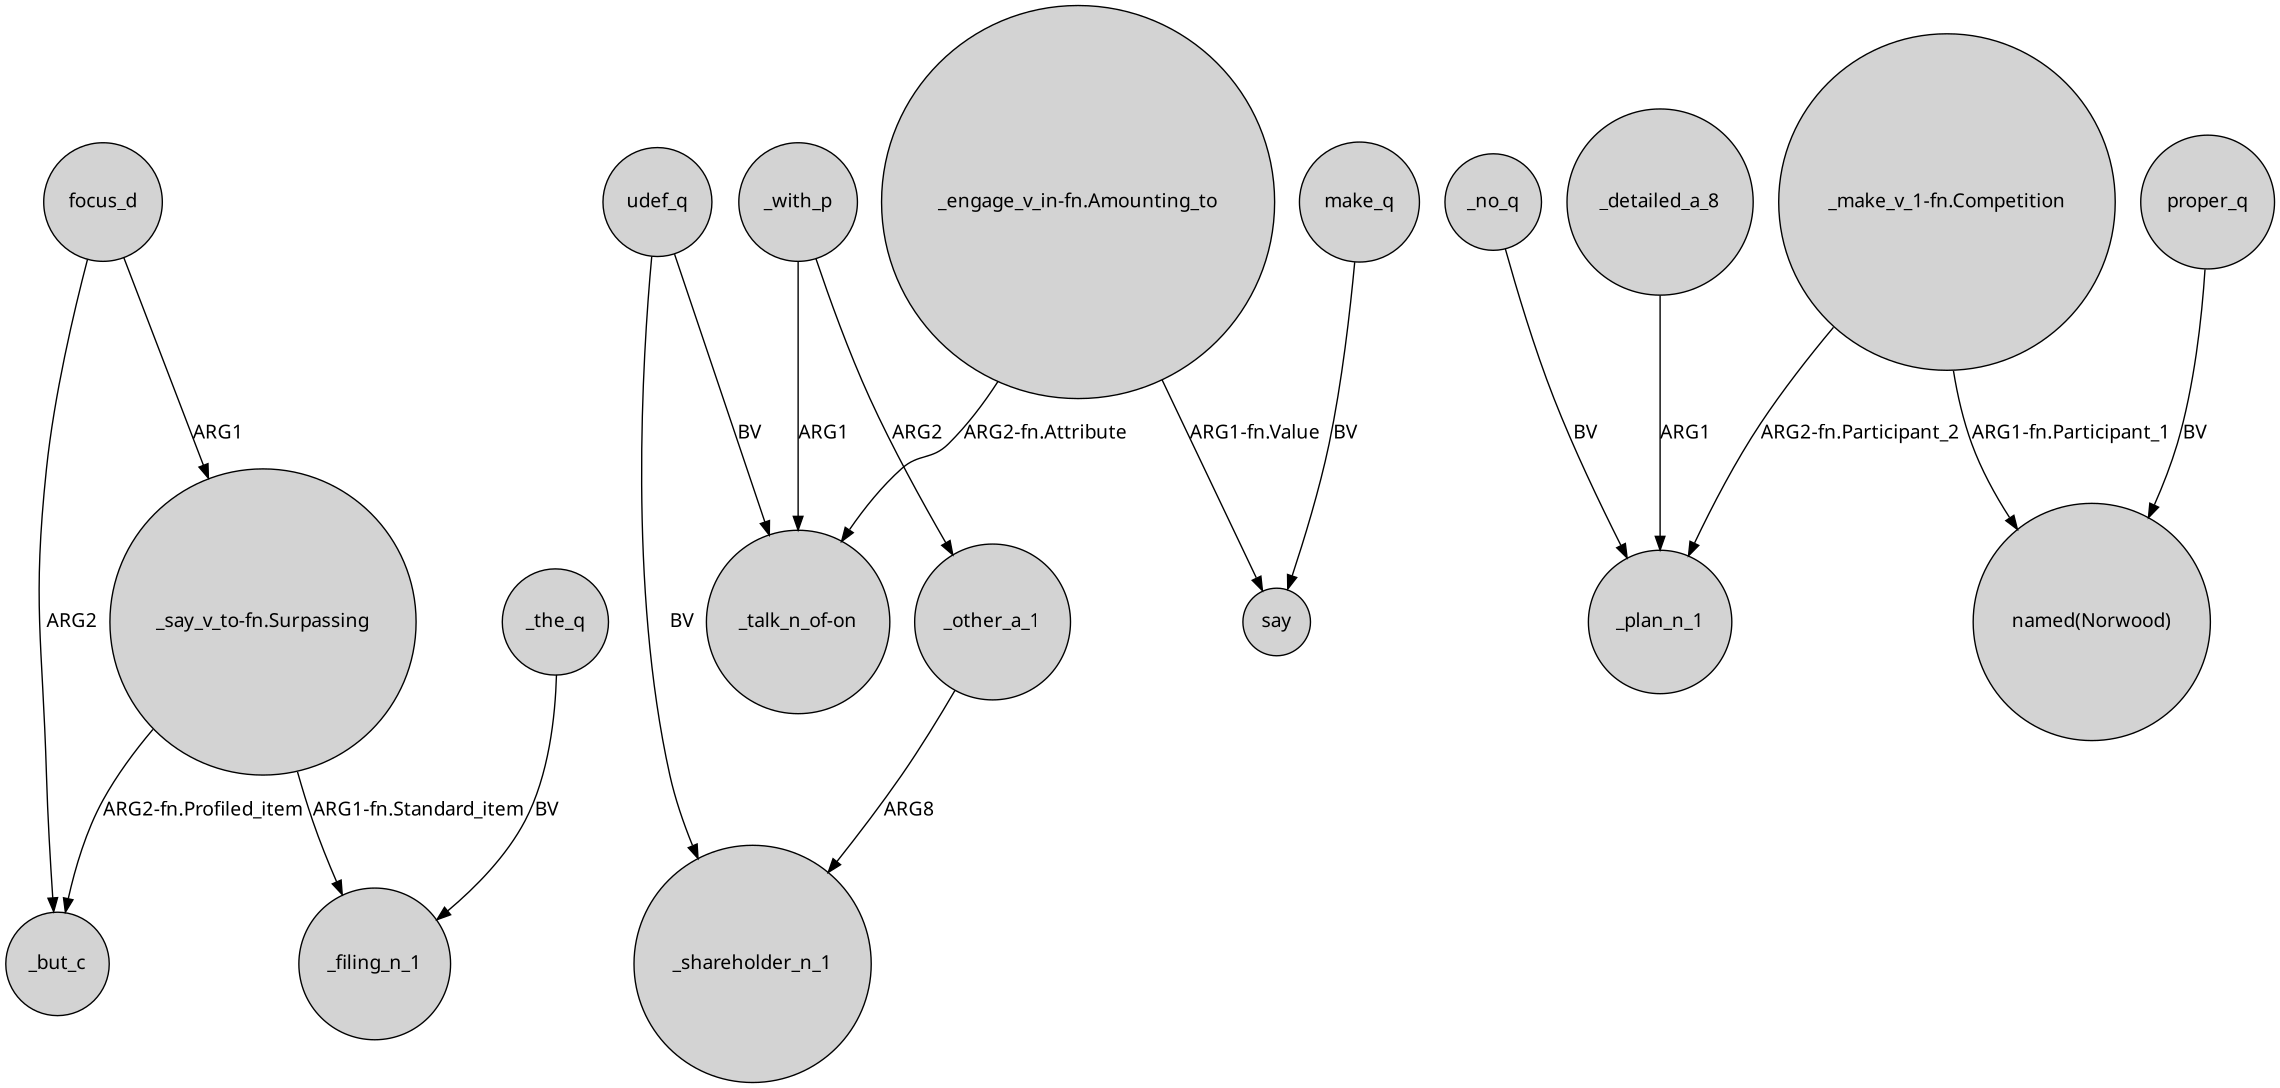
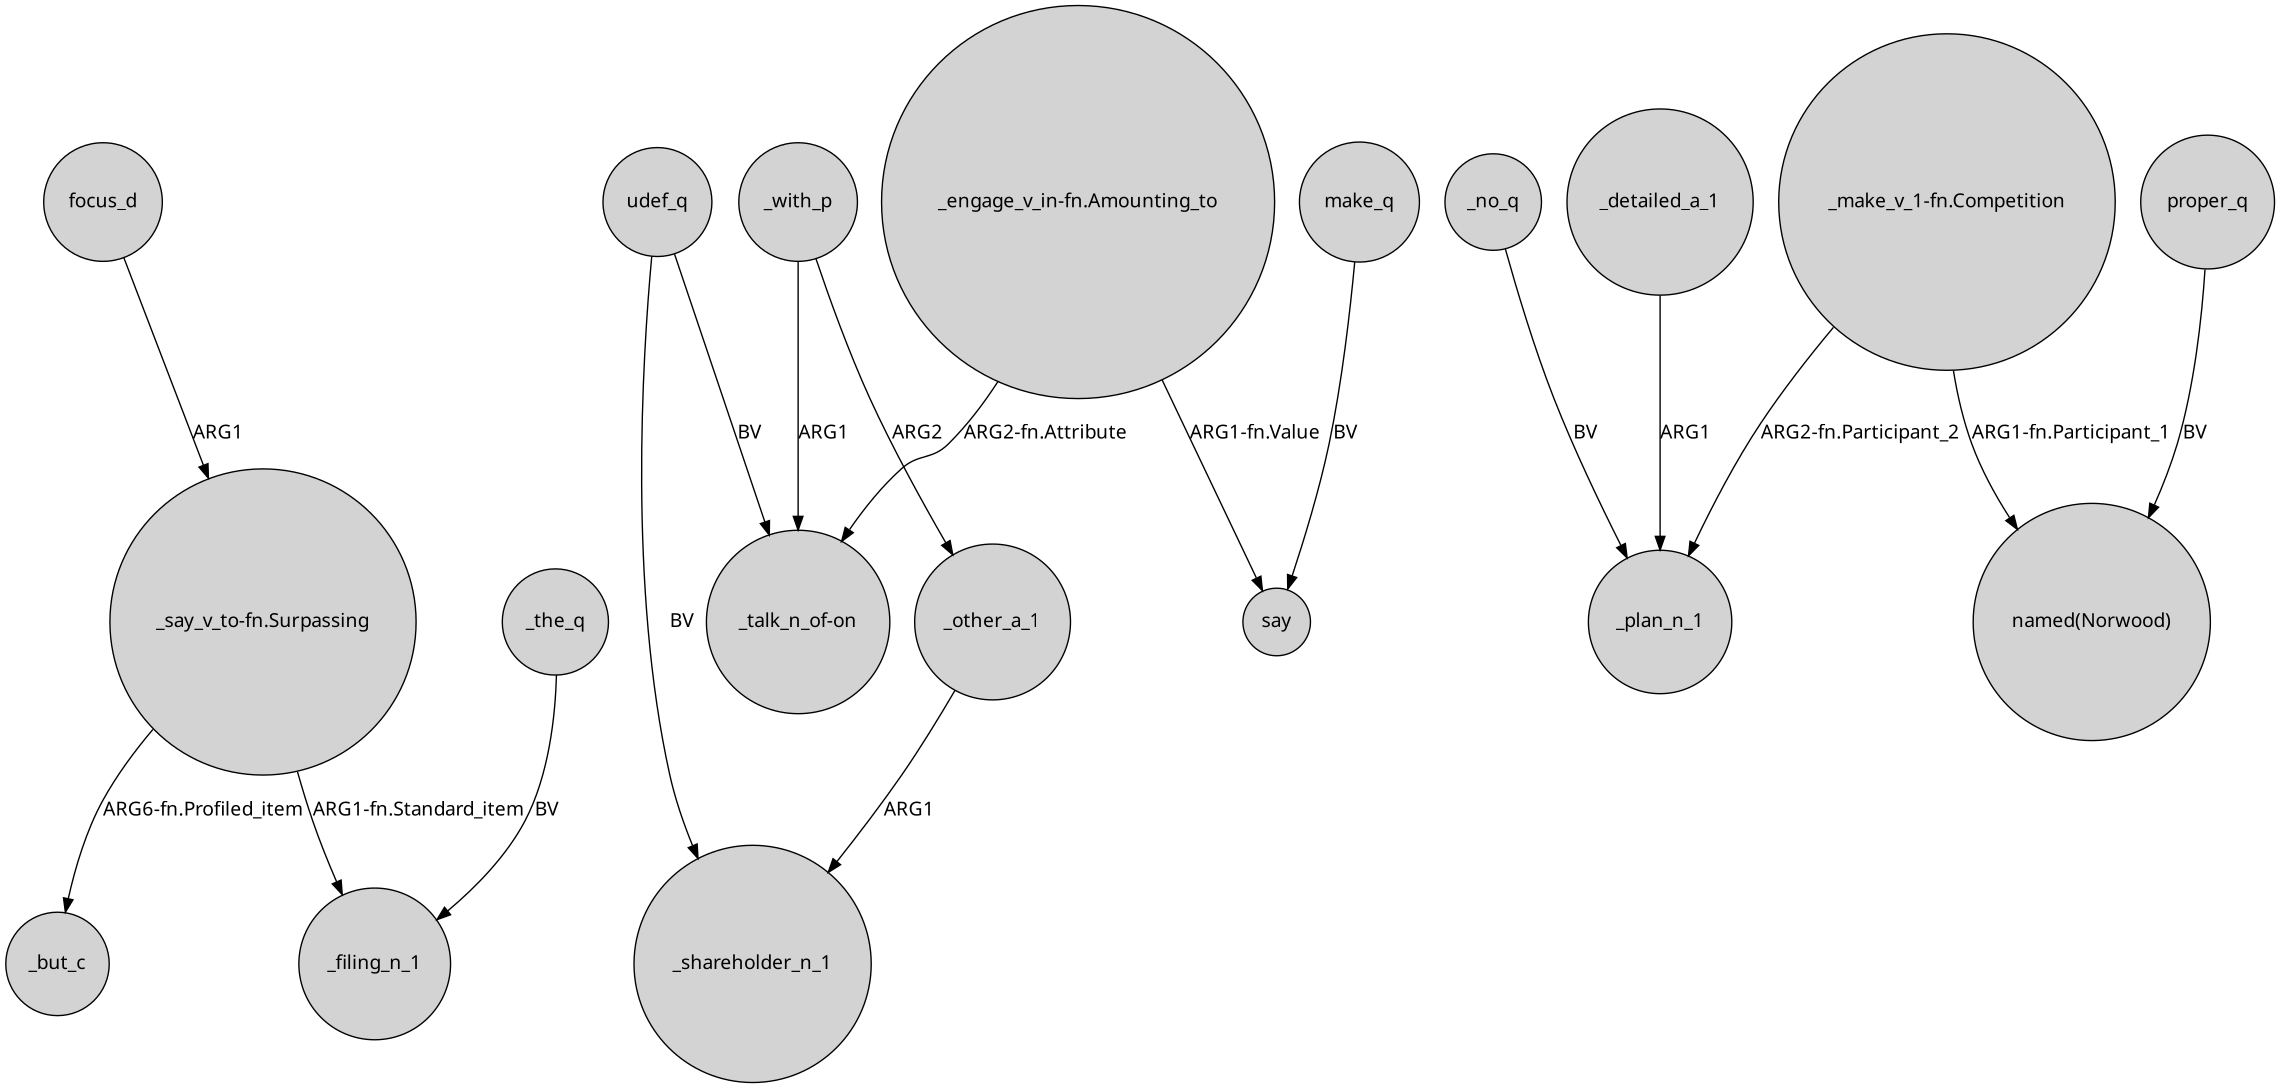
(1660, 202) -> (1660, 202)
(39, 577) -> none
(203, 810) -> (203, 810)
(909, 810) -> (909, 810)
